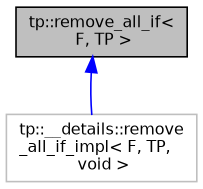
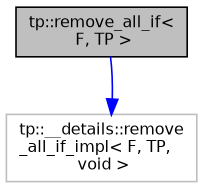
(91, 94) -> (112, 78)
